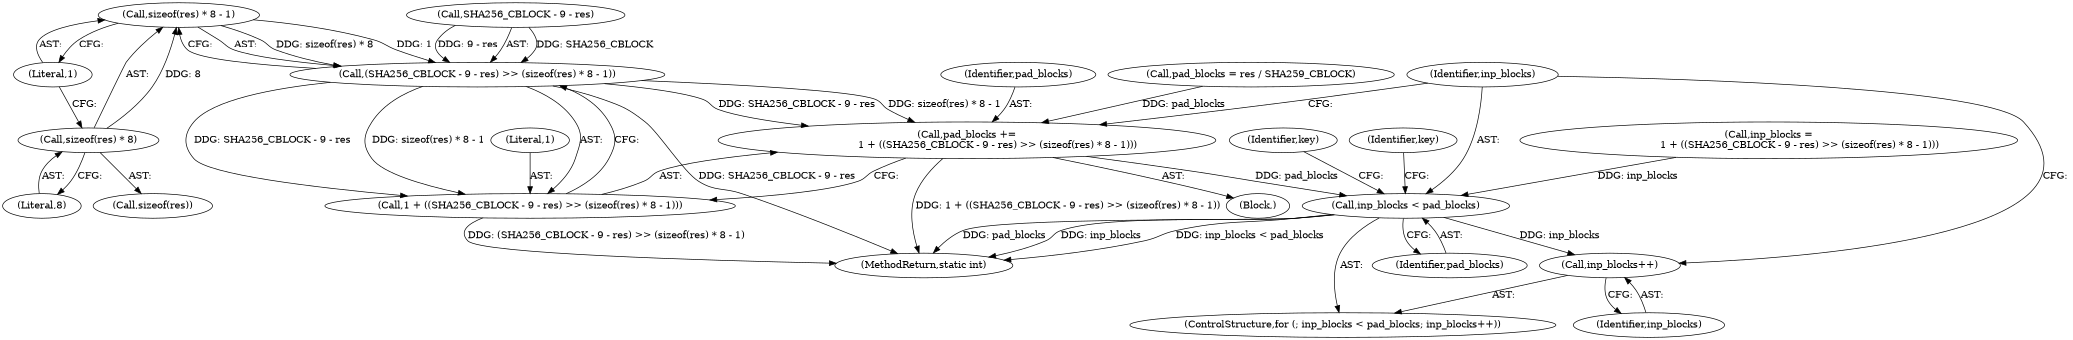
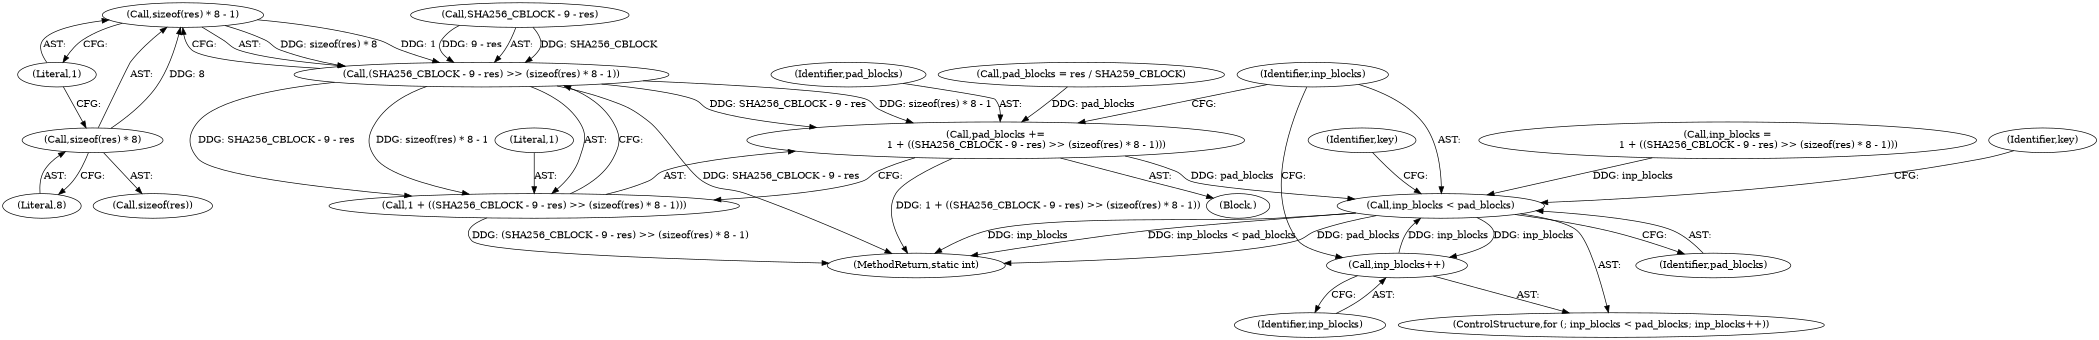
none -> (1404, 236)
